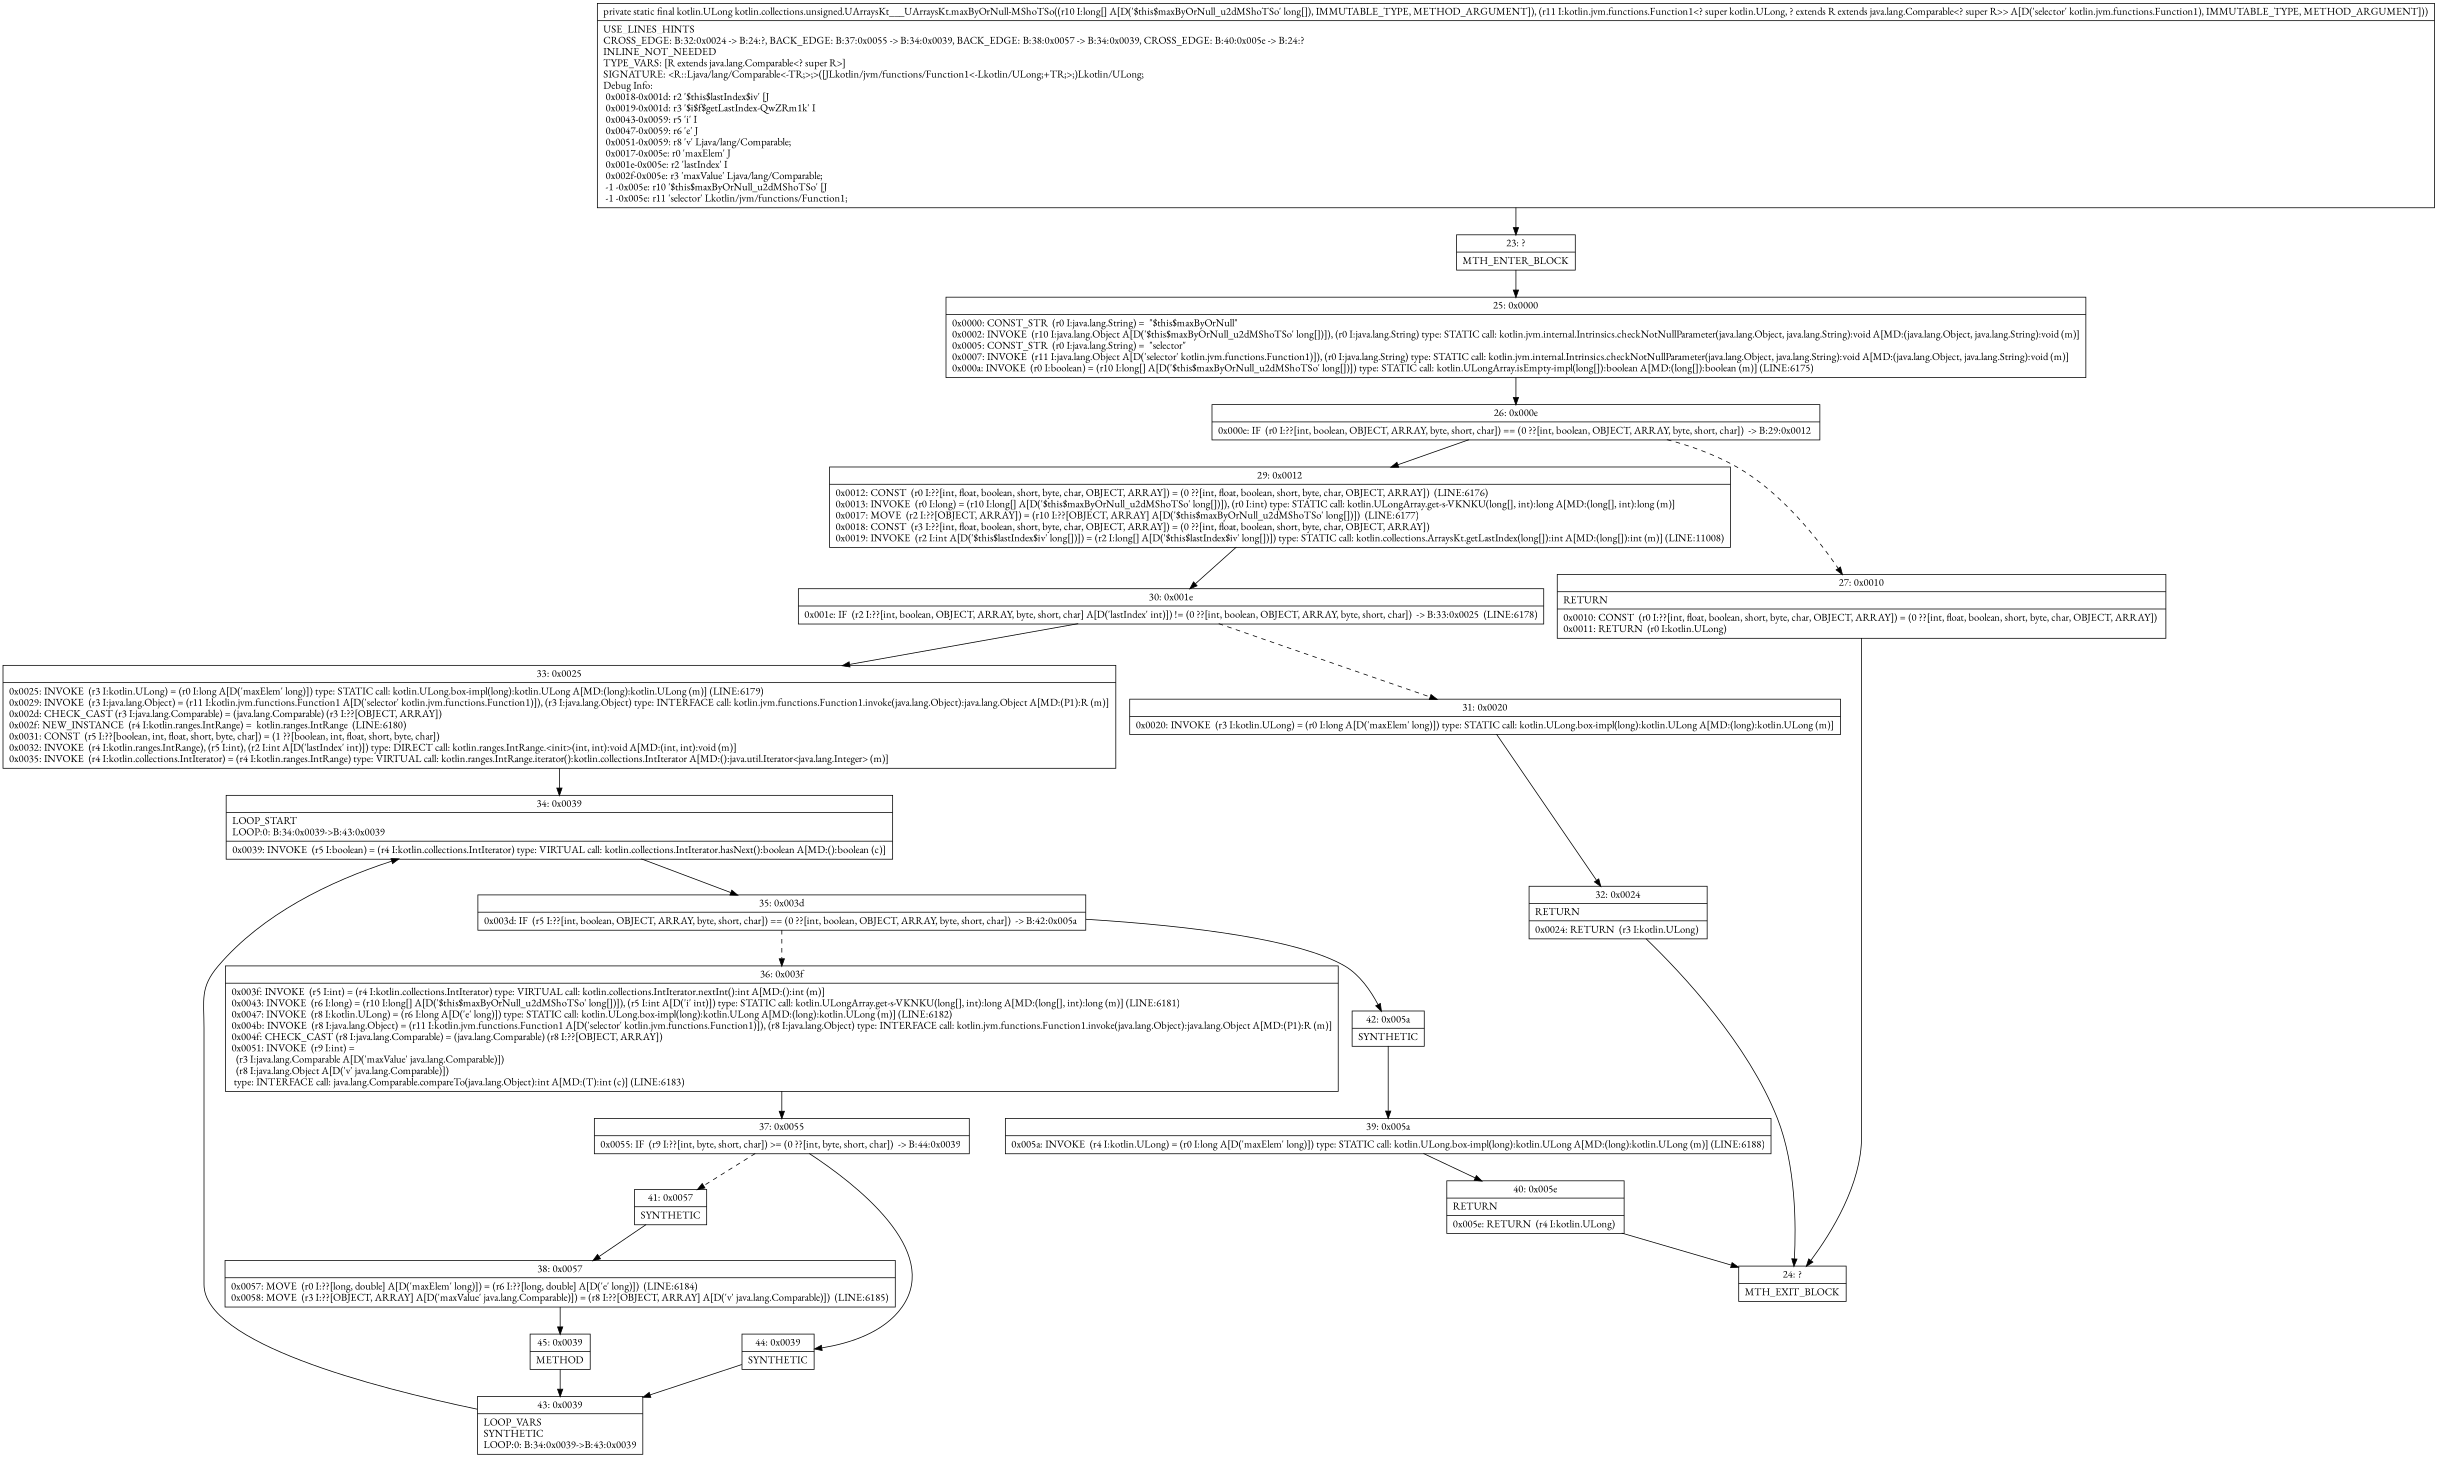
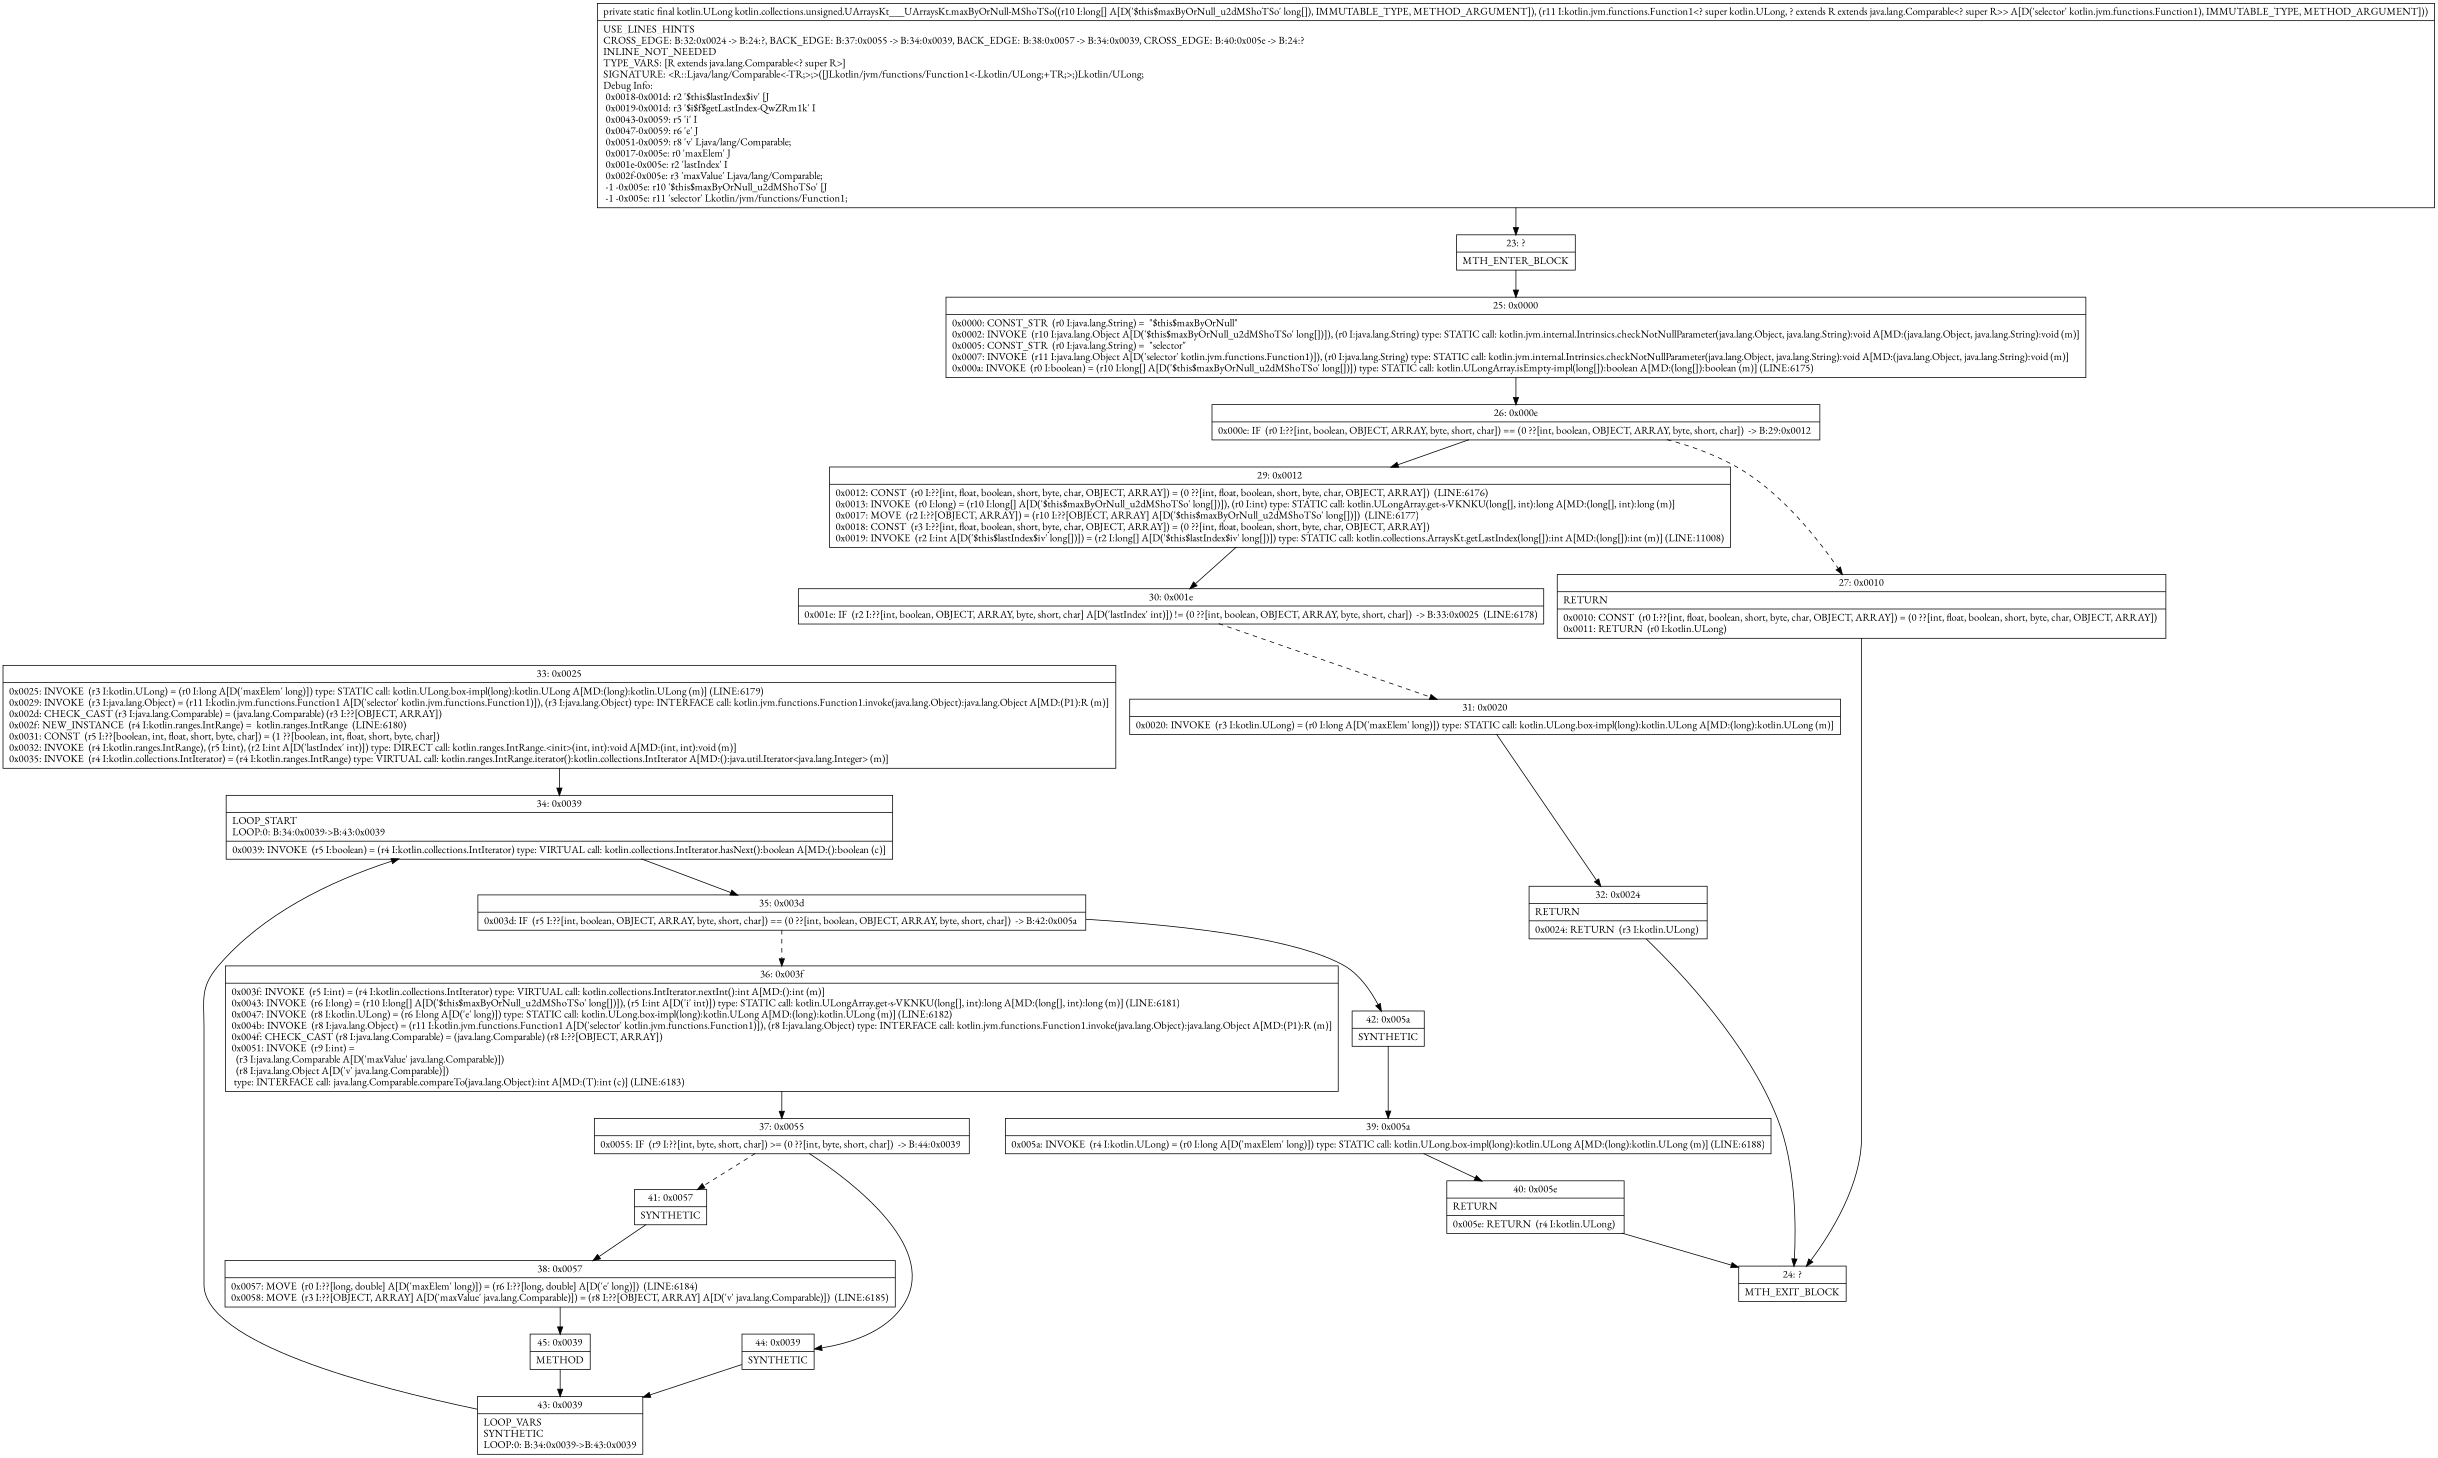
(964, 644) -> none
